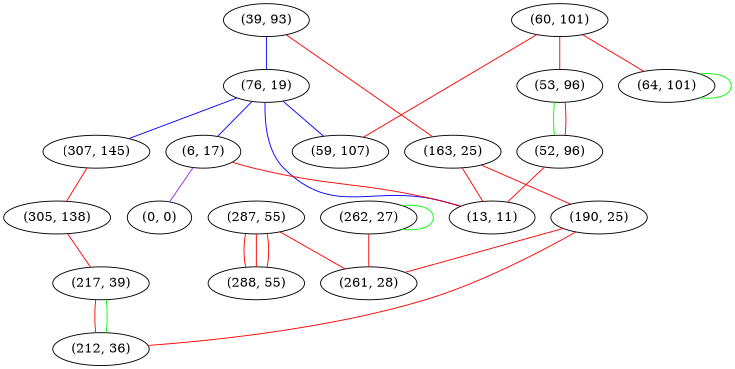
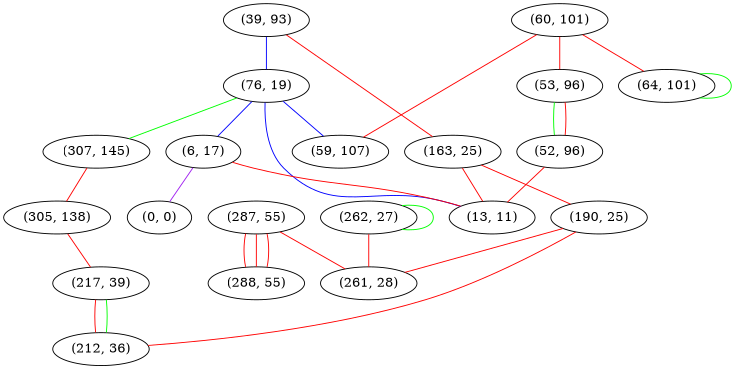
(183, 118) -> (183, 118)
